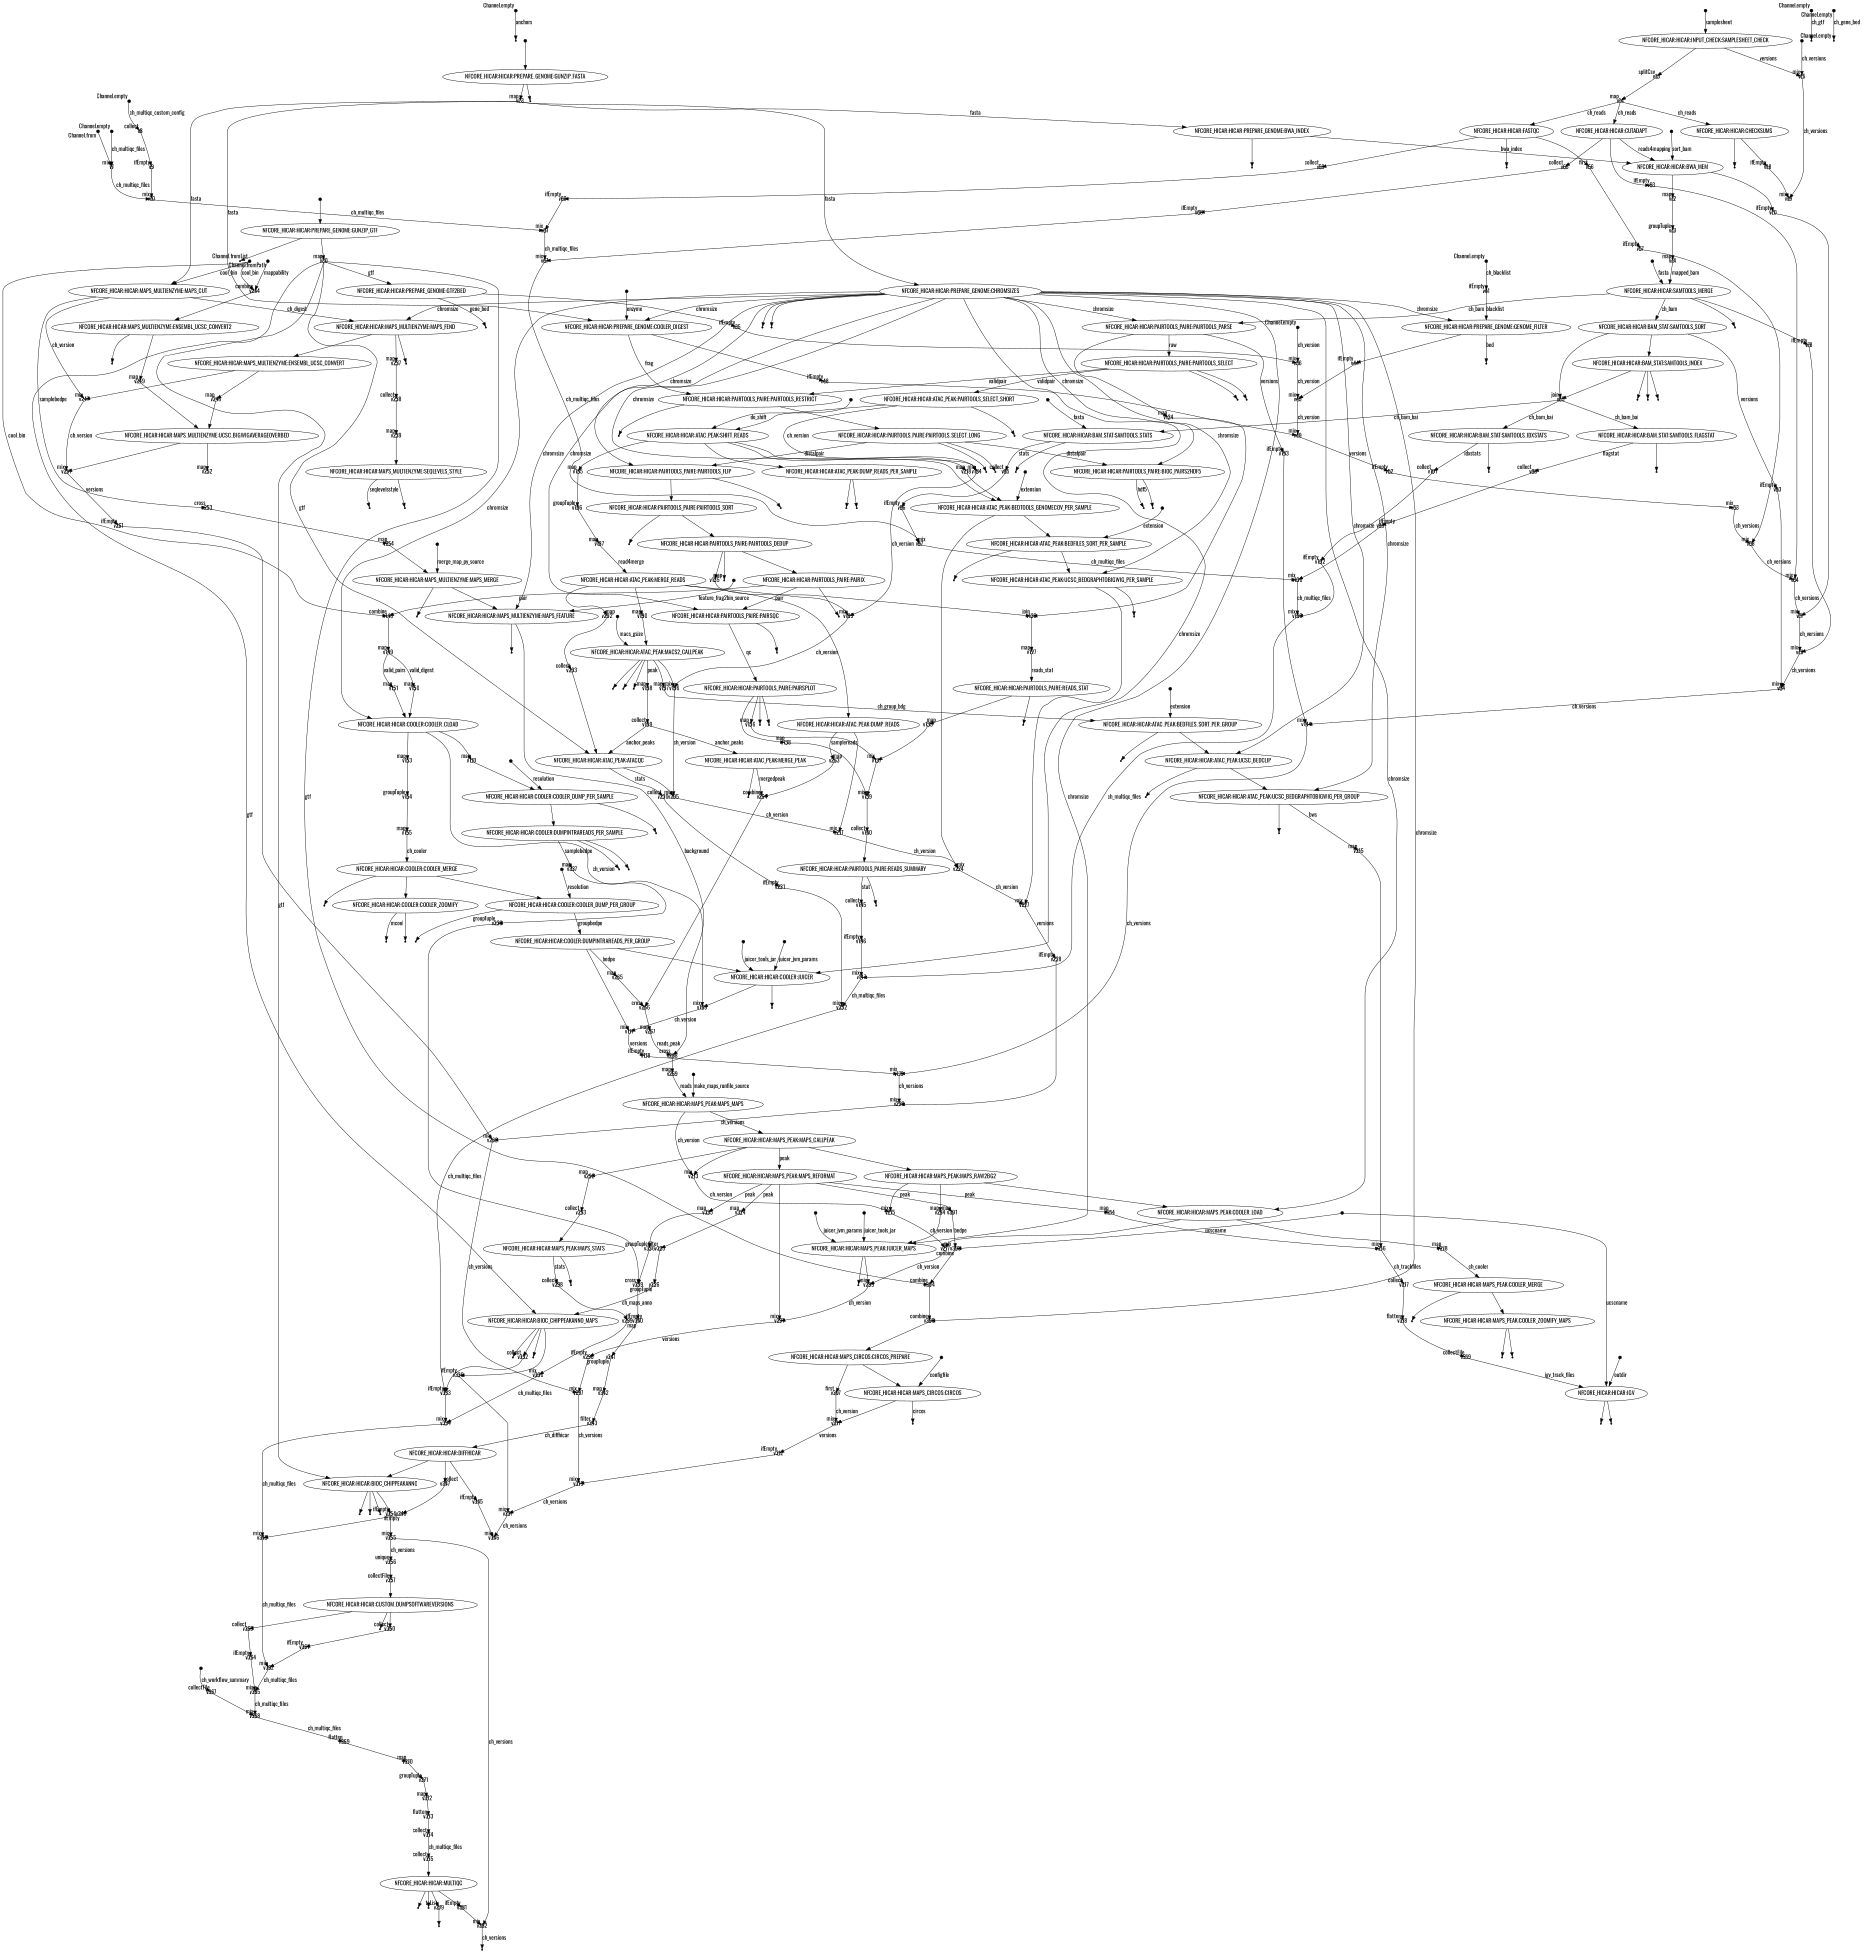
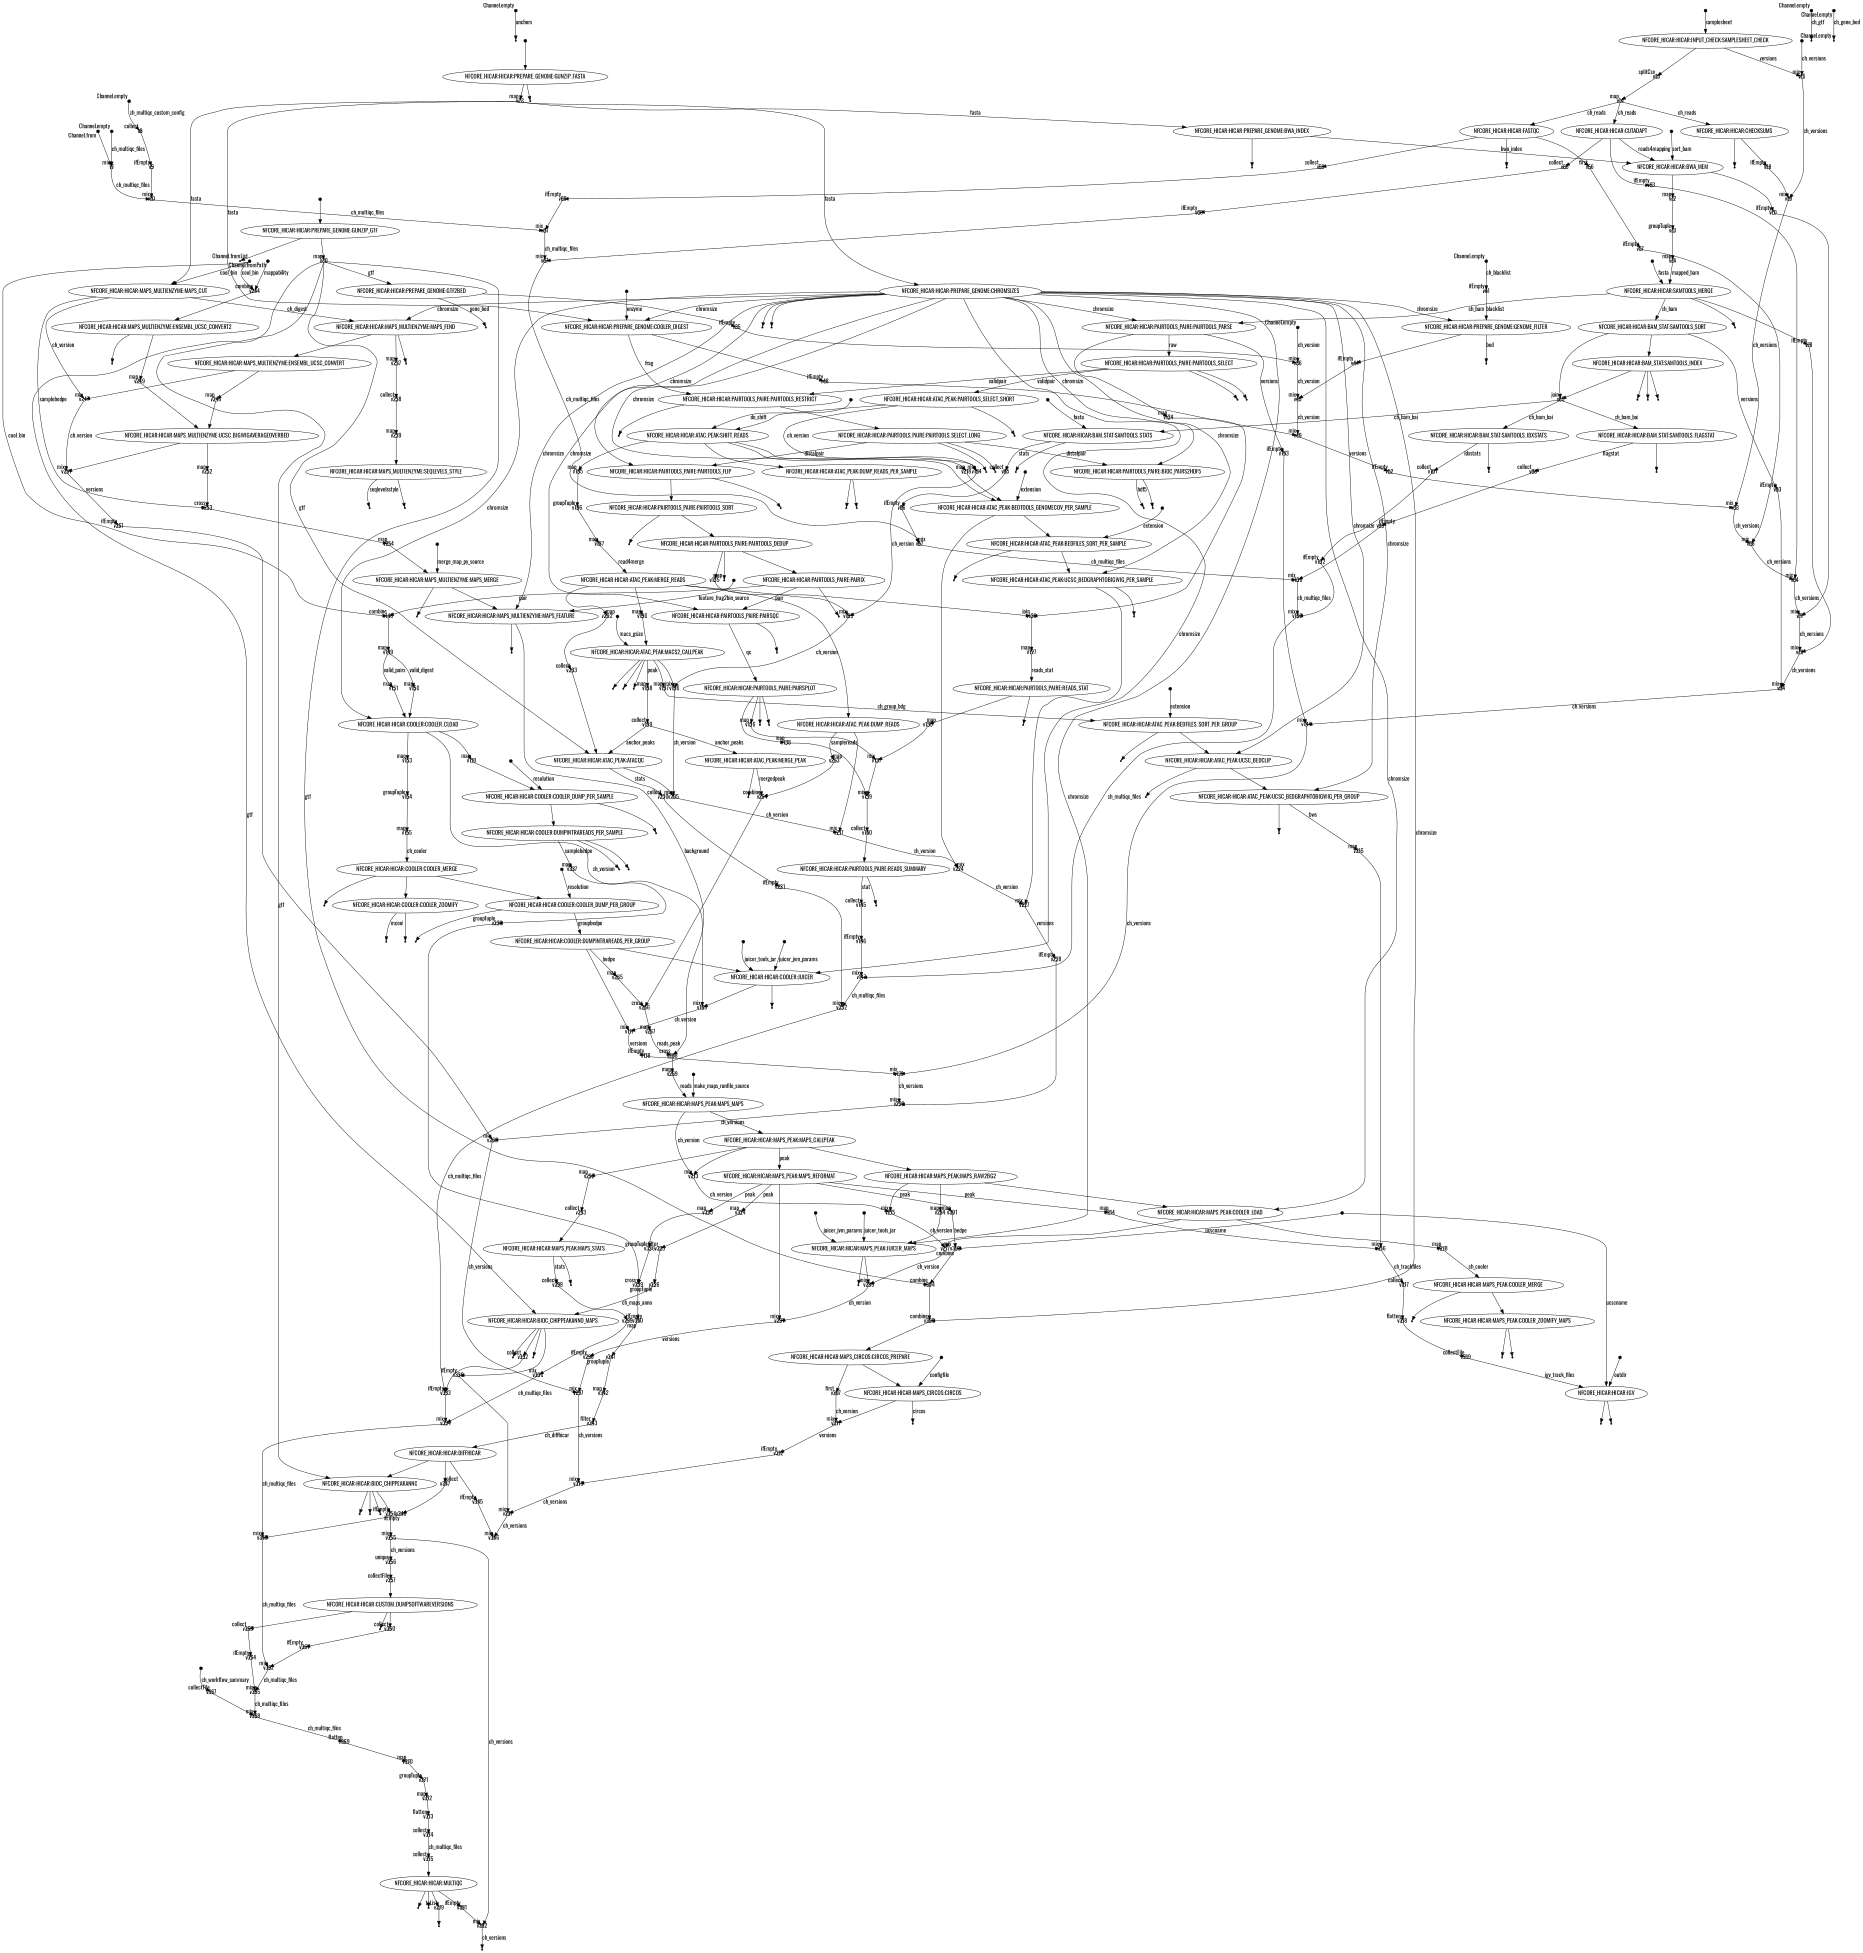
none -> (1752, 351)
none -> (207, 488)
